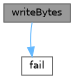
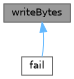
(31, 35) -> (43, 45)
